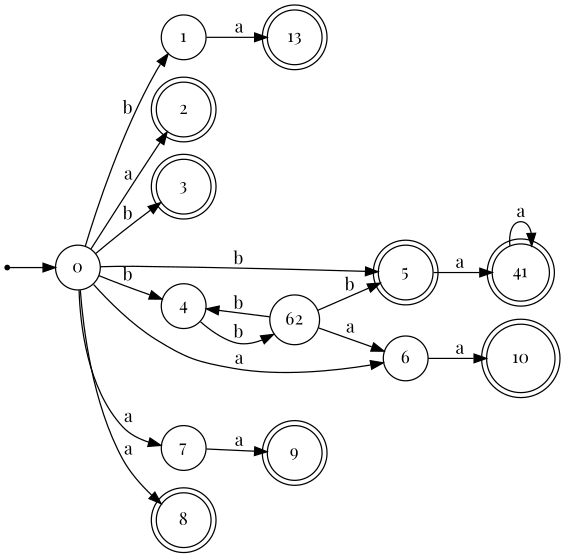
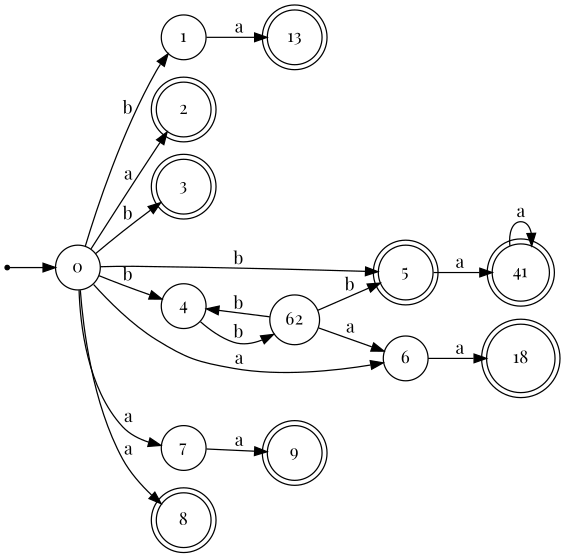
(521, 358) -> (521, 358)
